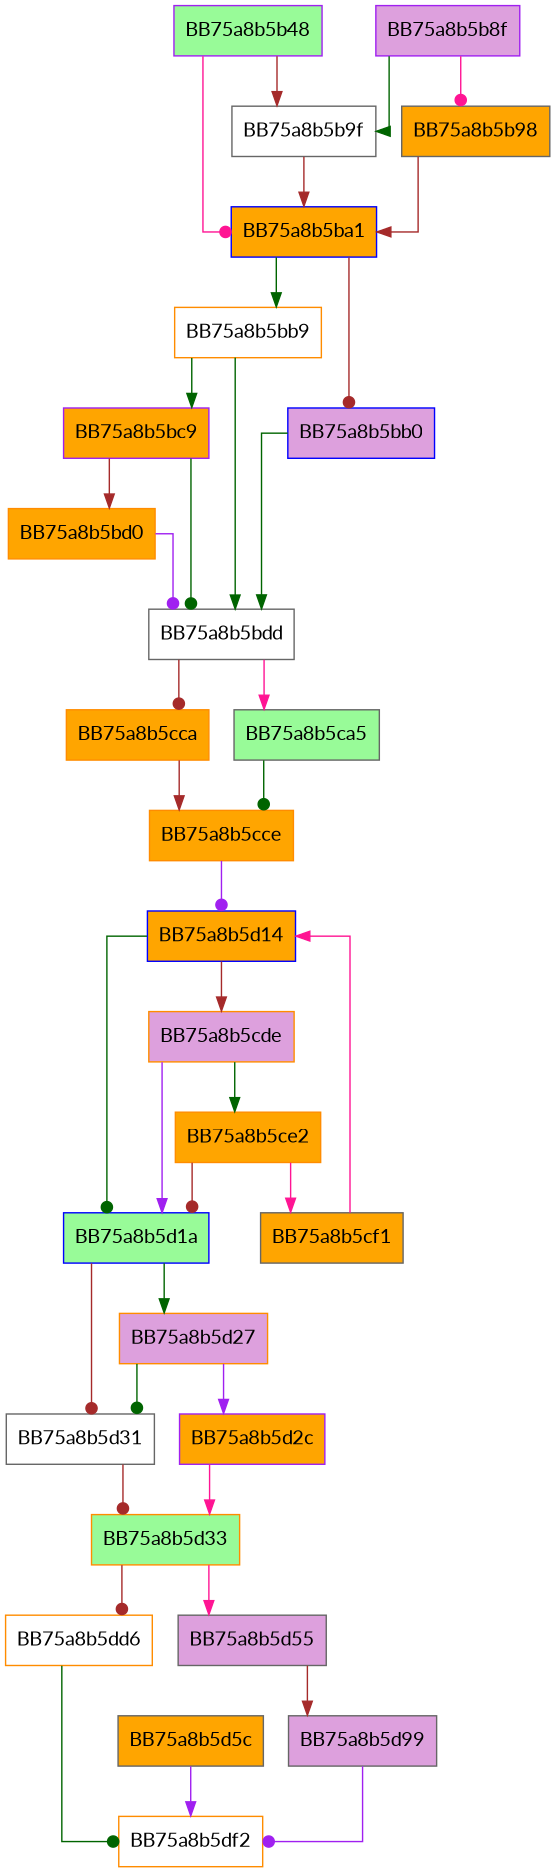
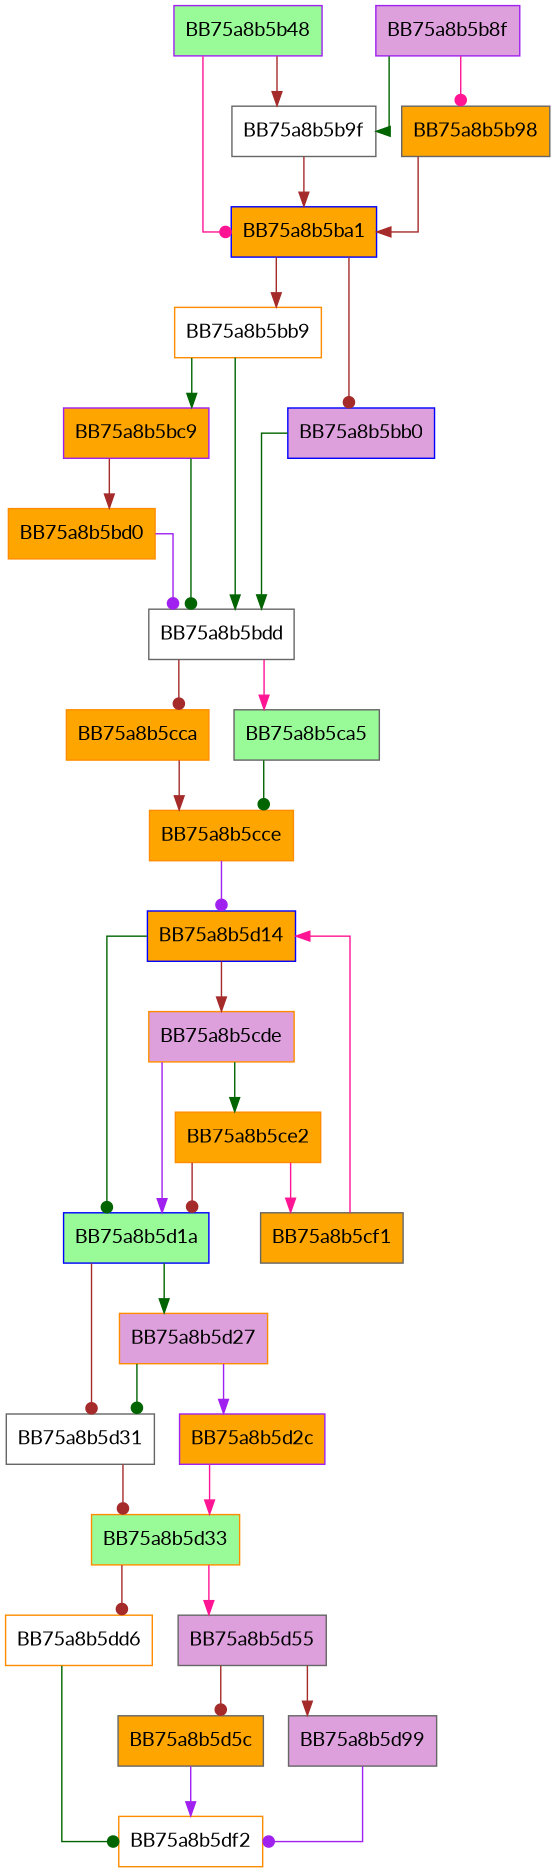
(276, 275) -> (276, 275)
none -> (221, 1685)
